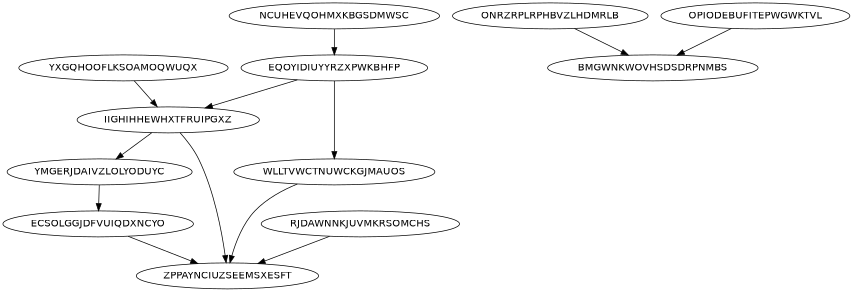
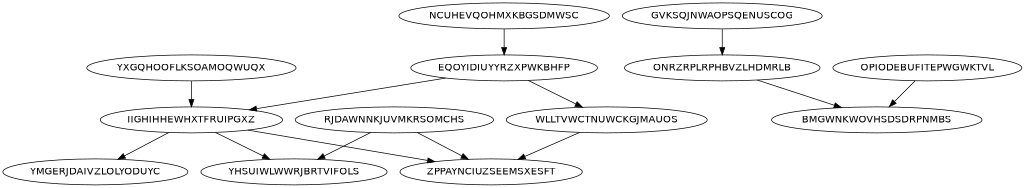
none -> (722, 16)
none -> (294, 172)
(98, 224) -> none
